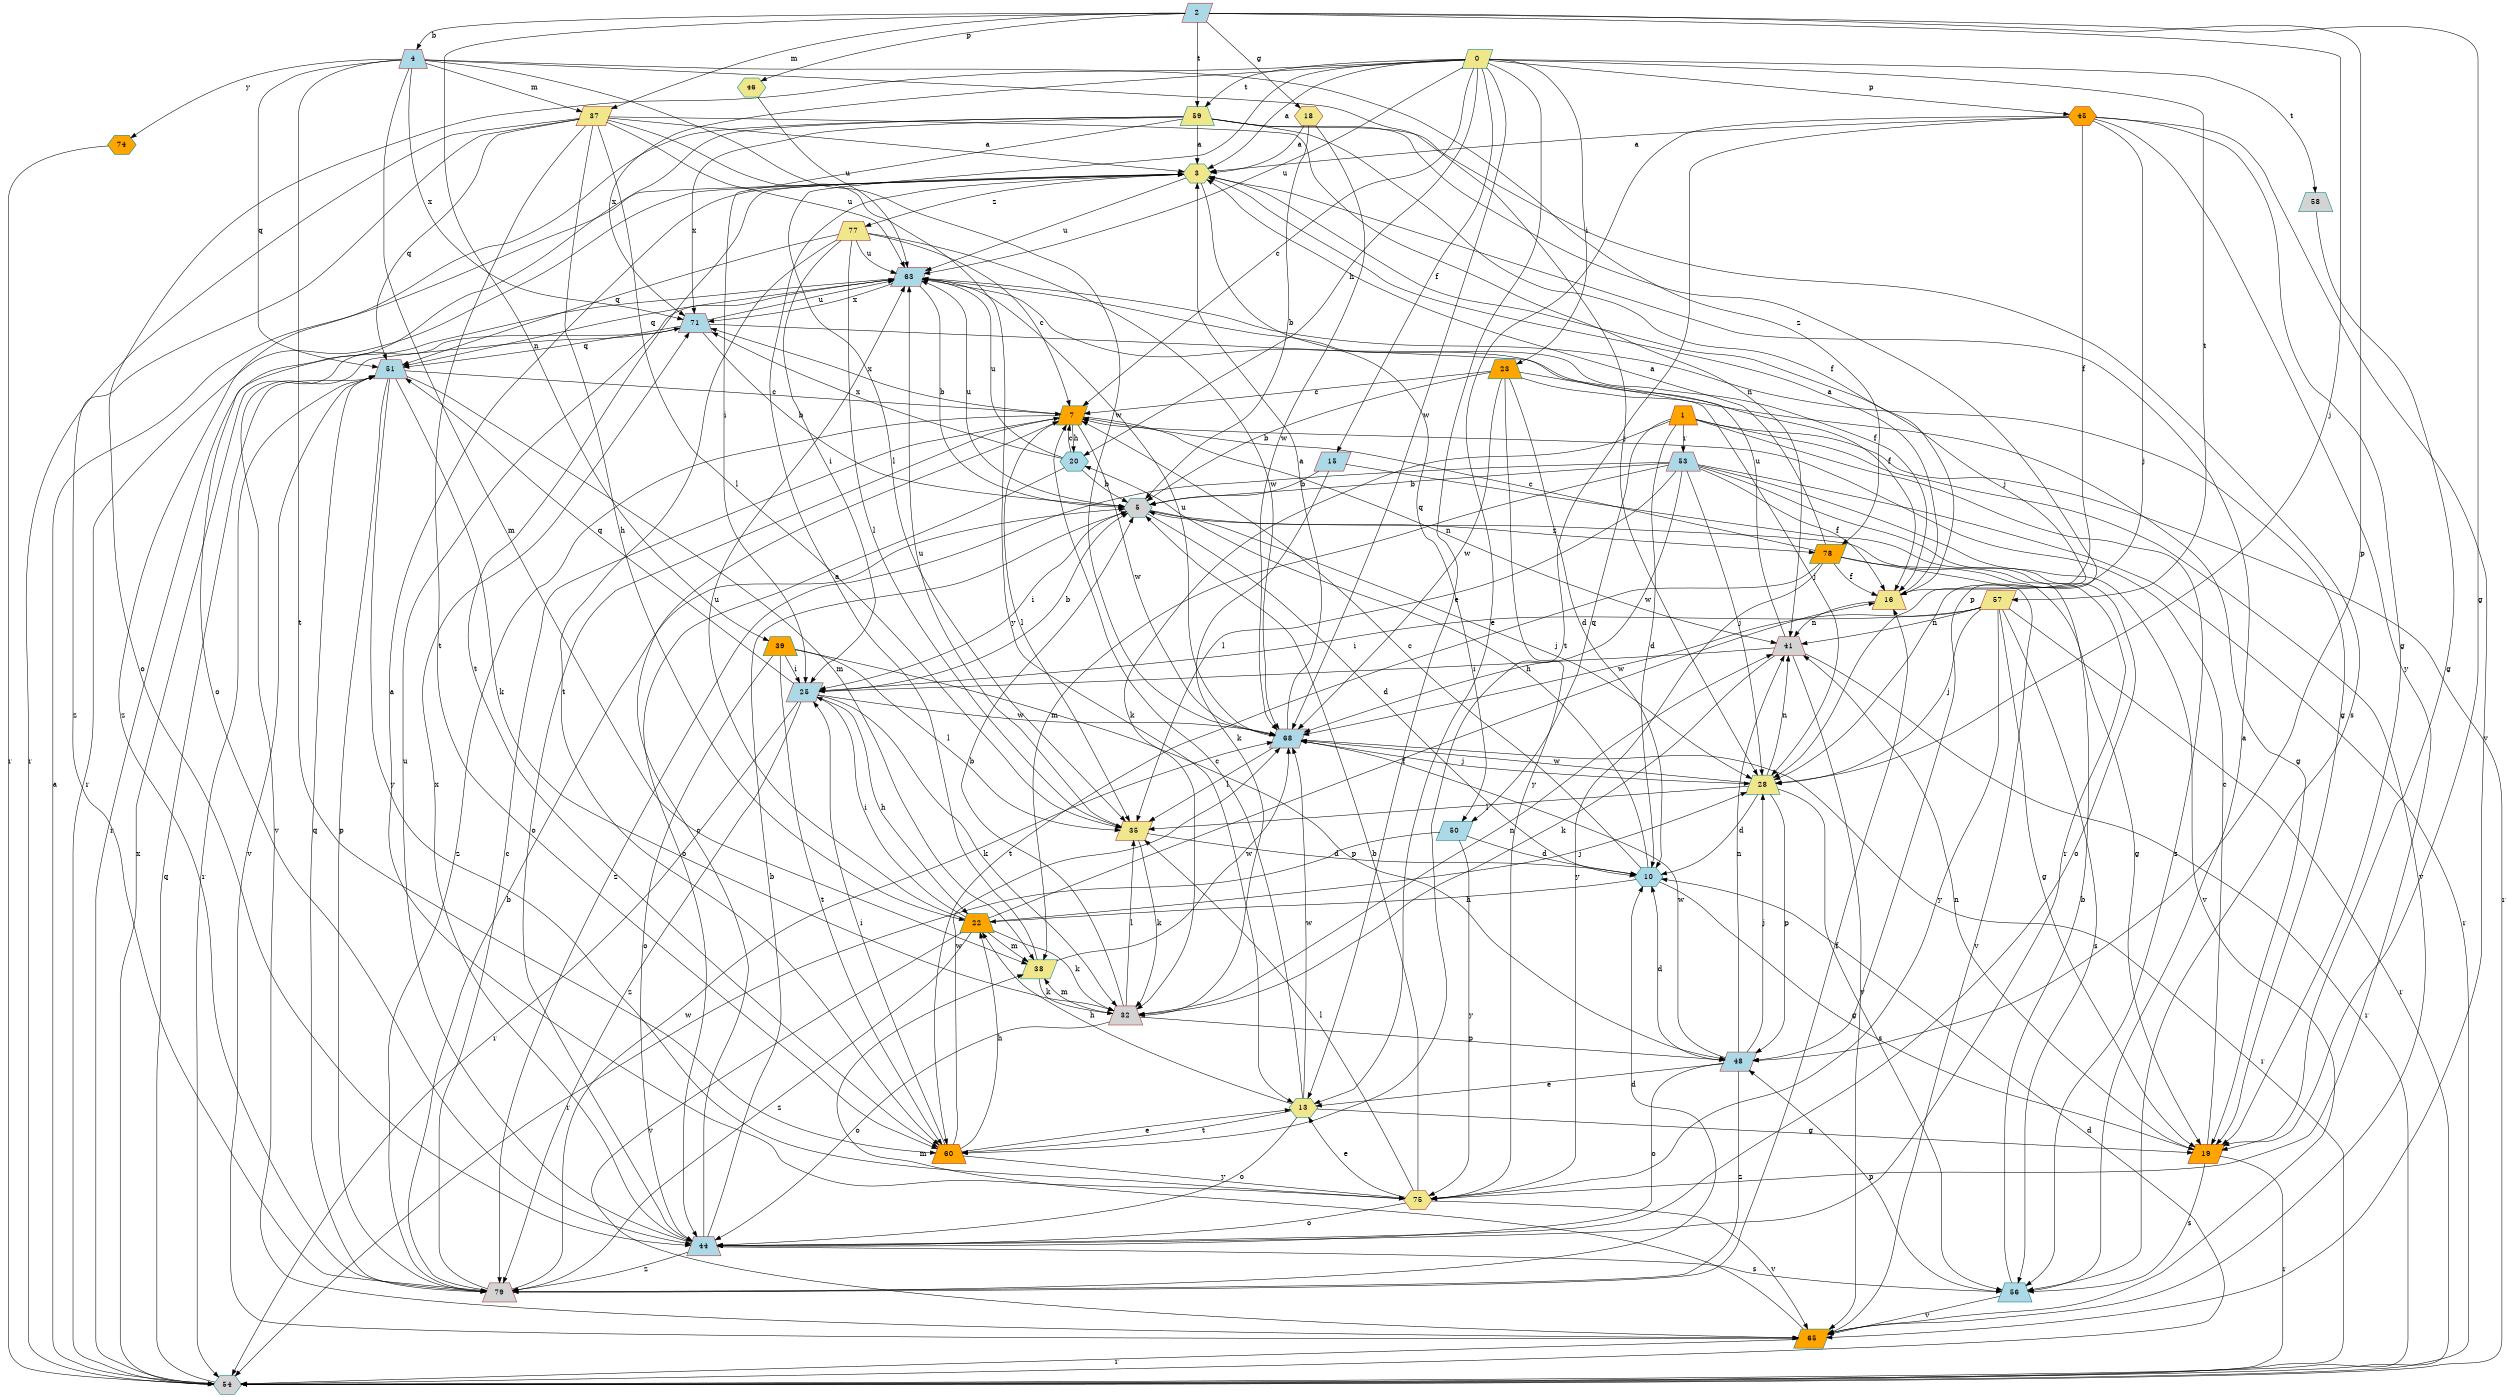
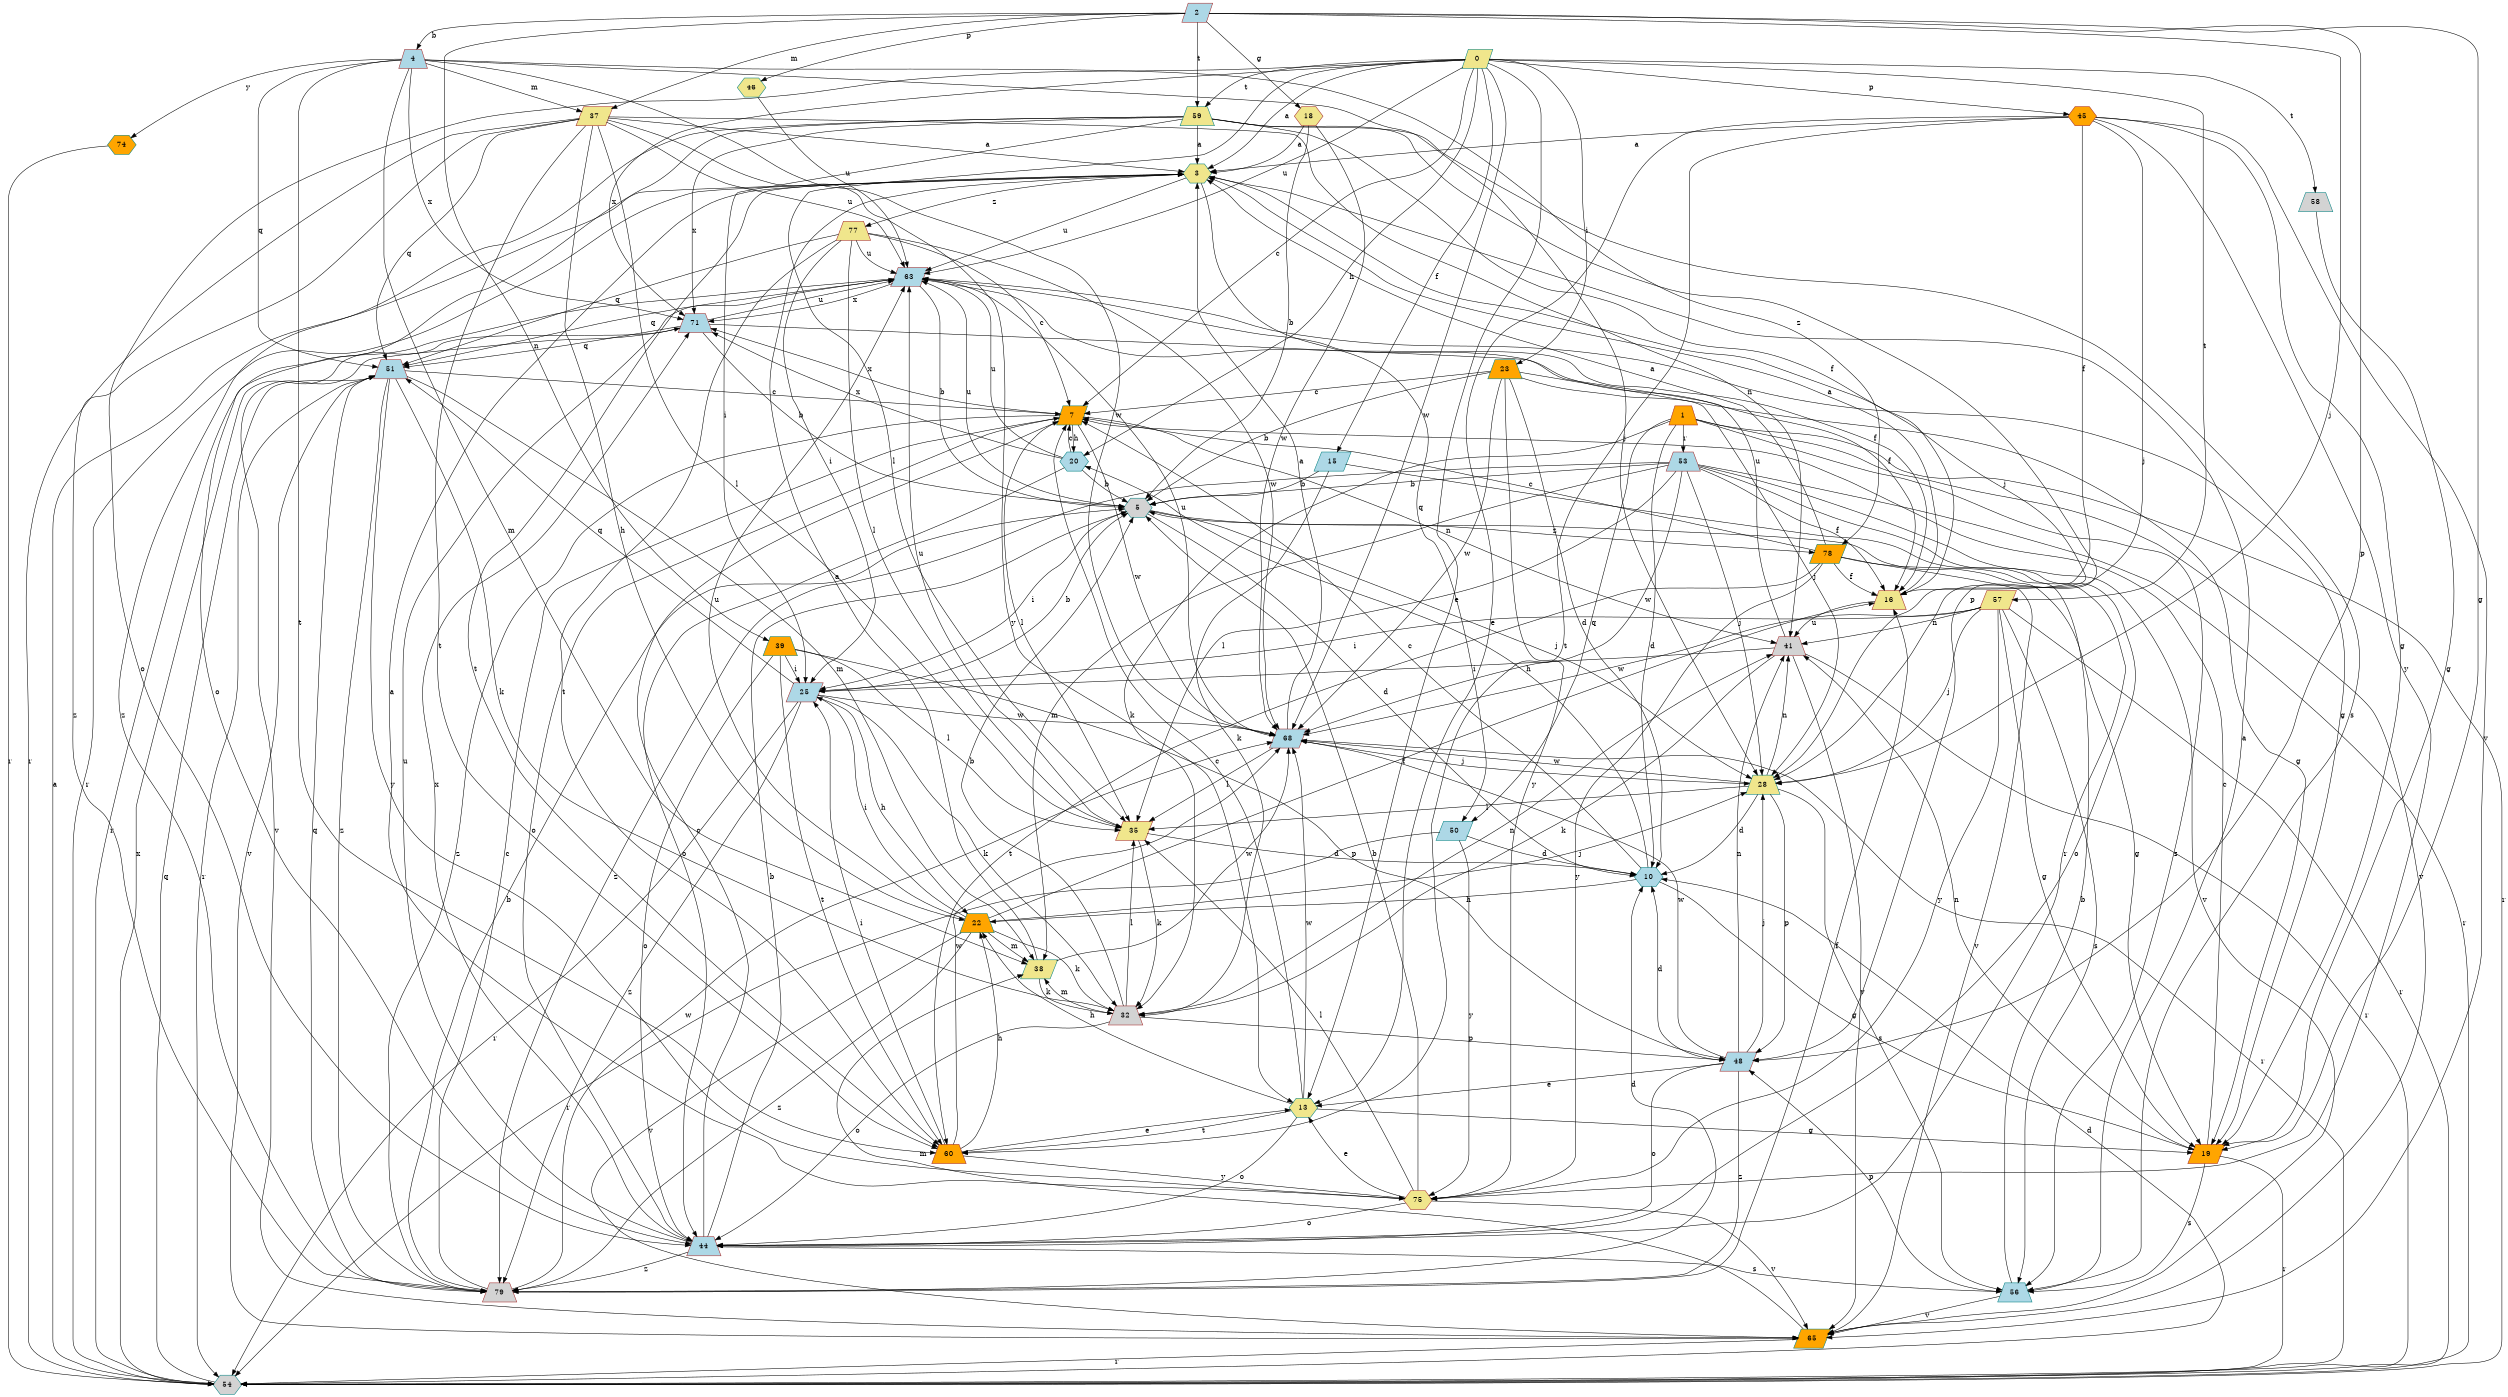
(1333, 462) -> (1333, 462)
(1814, 623) -> (1814, 623)
(342, 831) -> (342, 831)
